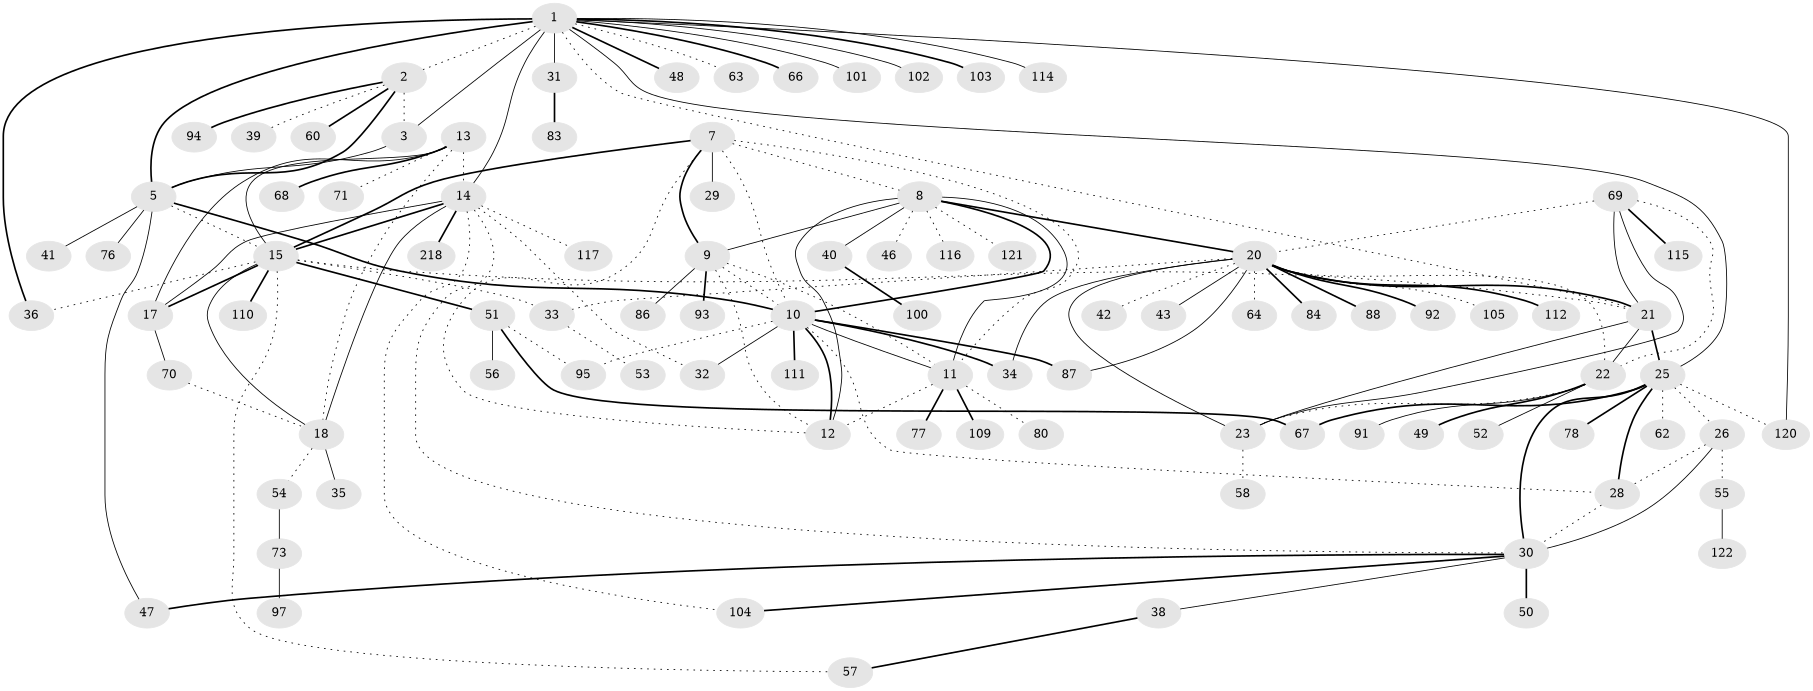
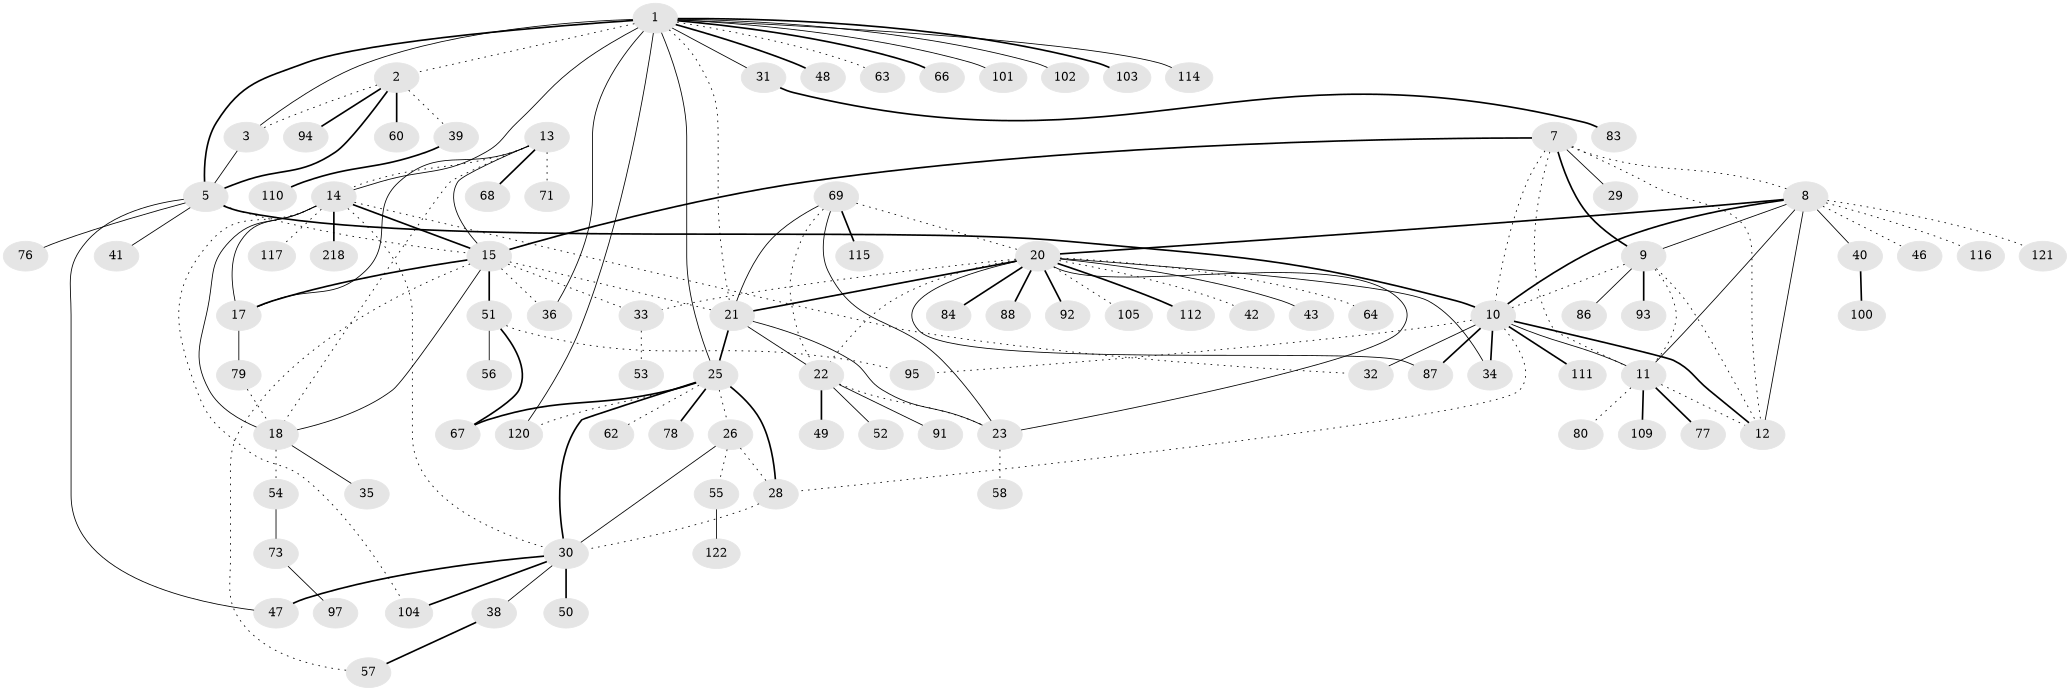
(168, 47) -> (593, 163)
(259, 286) -> (365, 167)
(169, 375) -> (239, 375)
